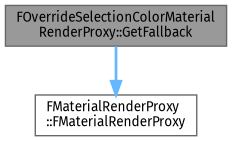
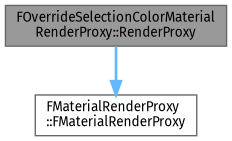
(116, 26) -> (116, 26)
